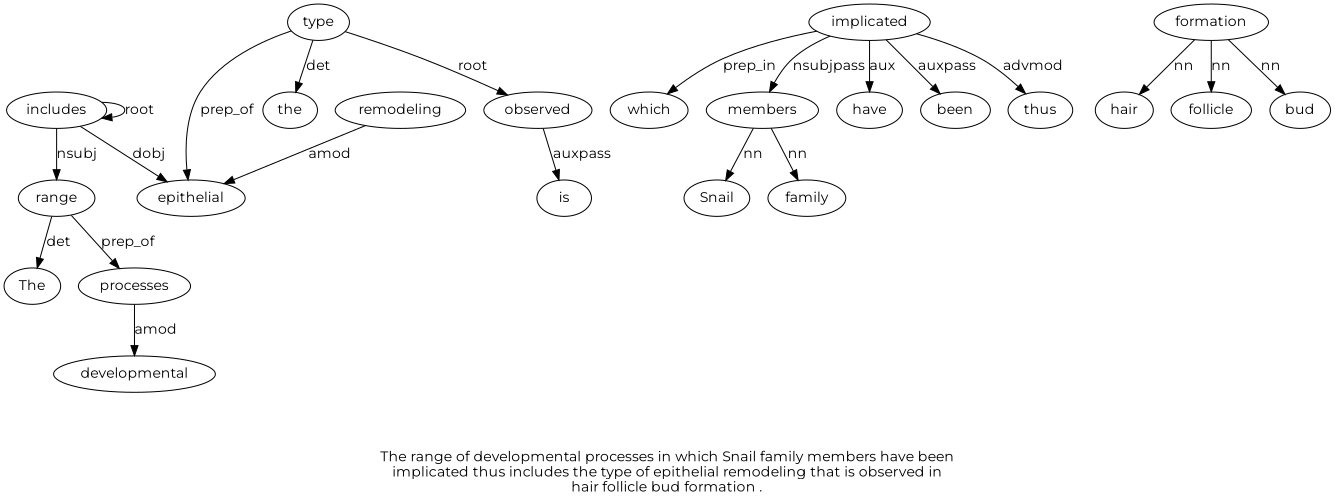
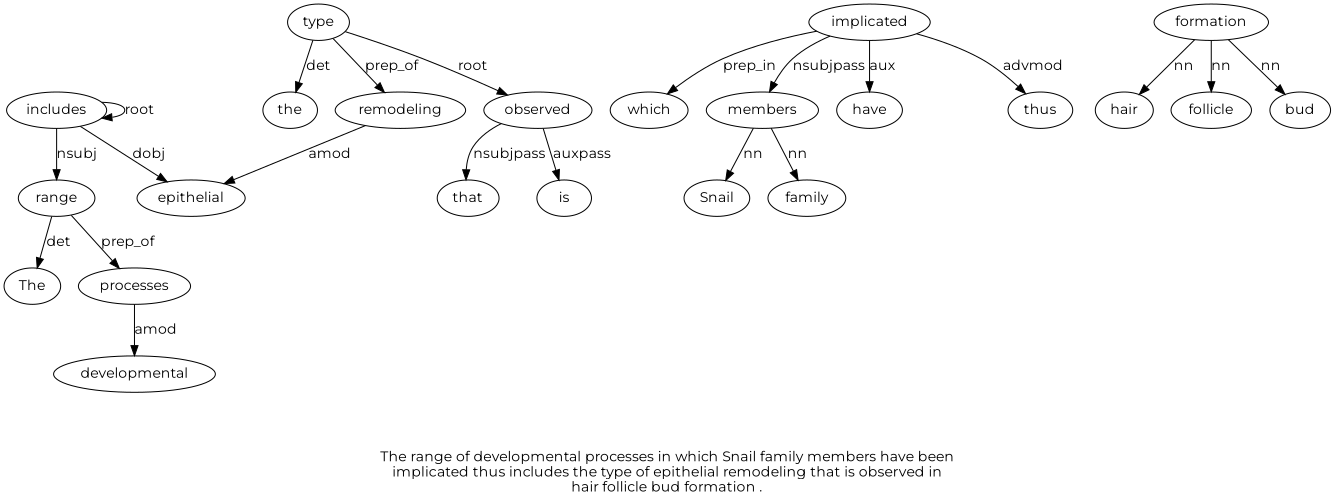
(210, 80) -> (355, 62)
(956, 110) -> none
none -> (468, 198)
